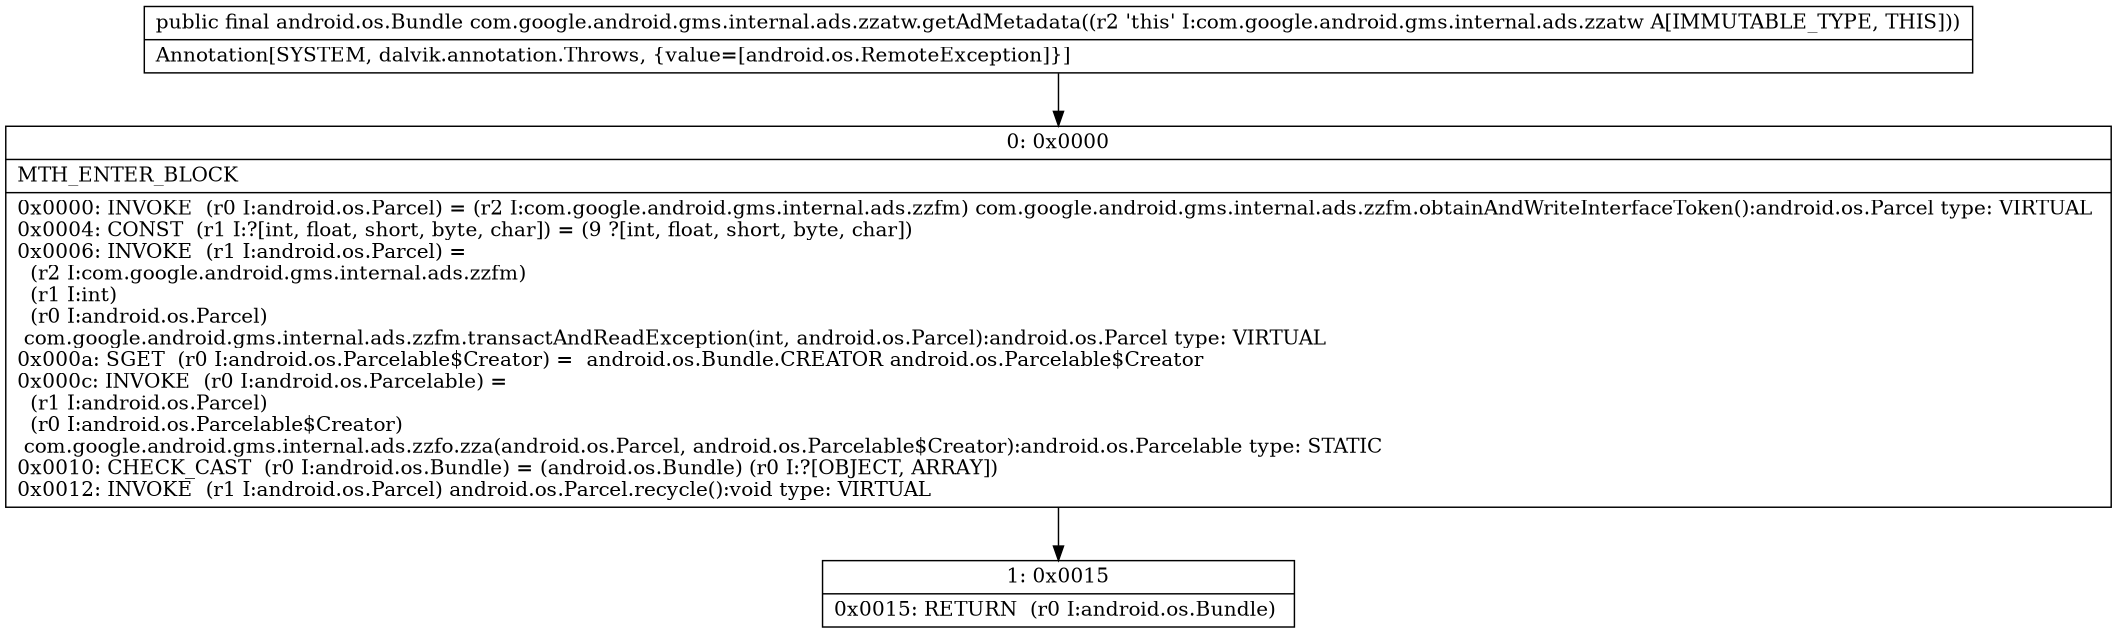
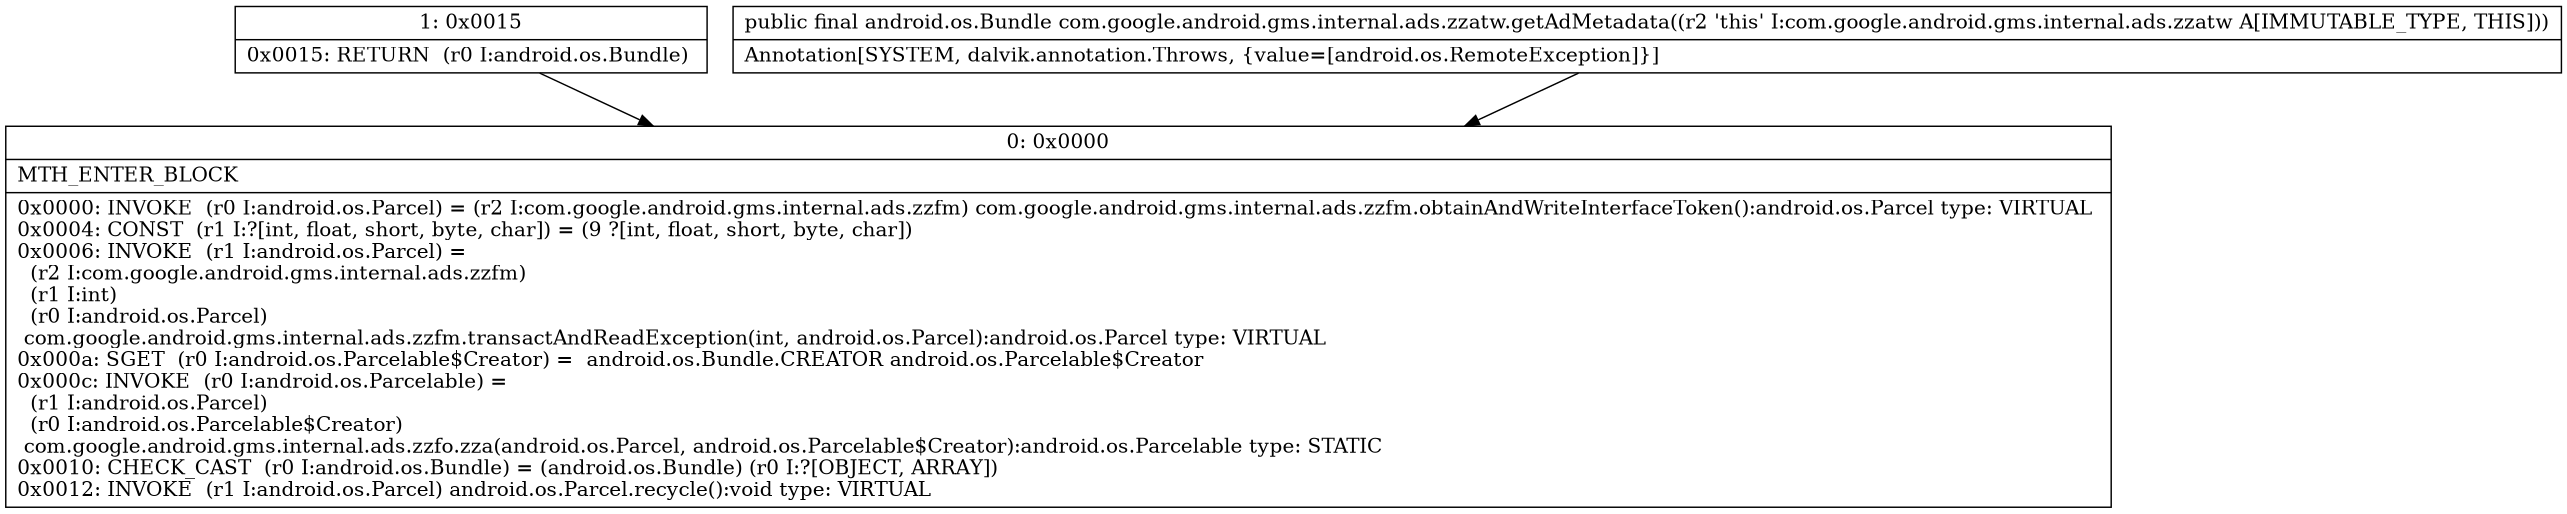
(1058, 527) -> (590, 96)
